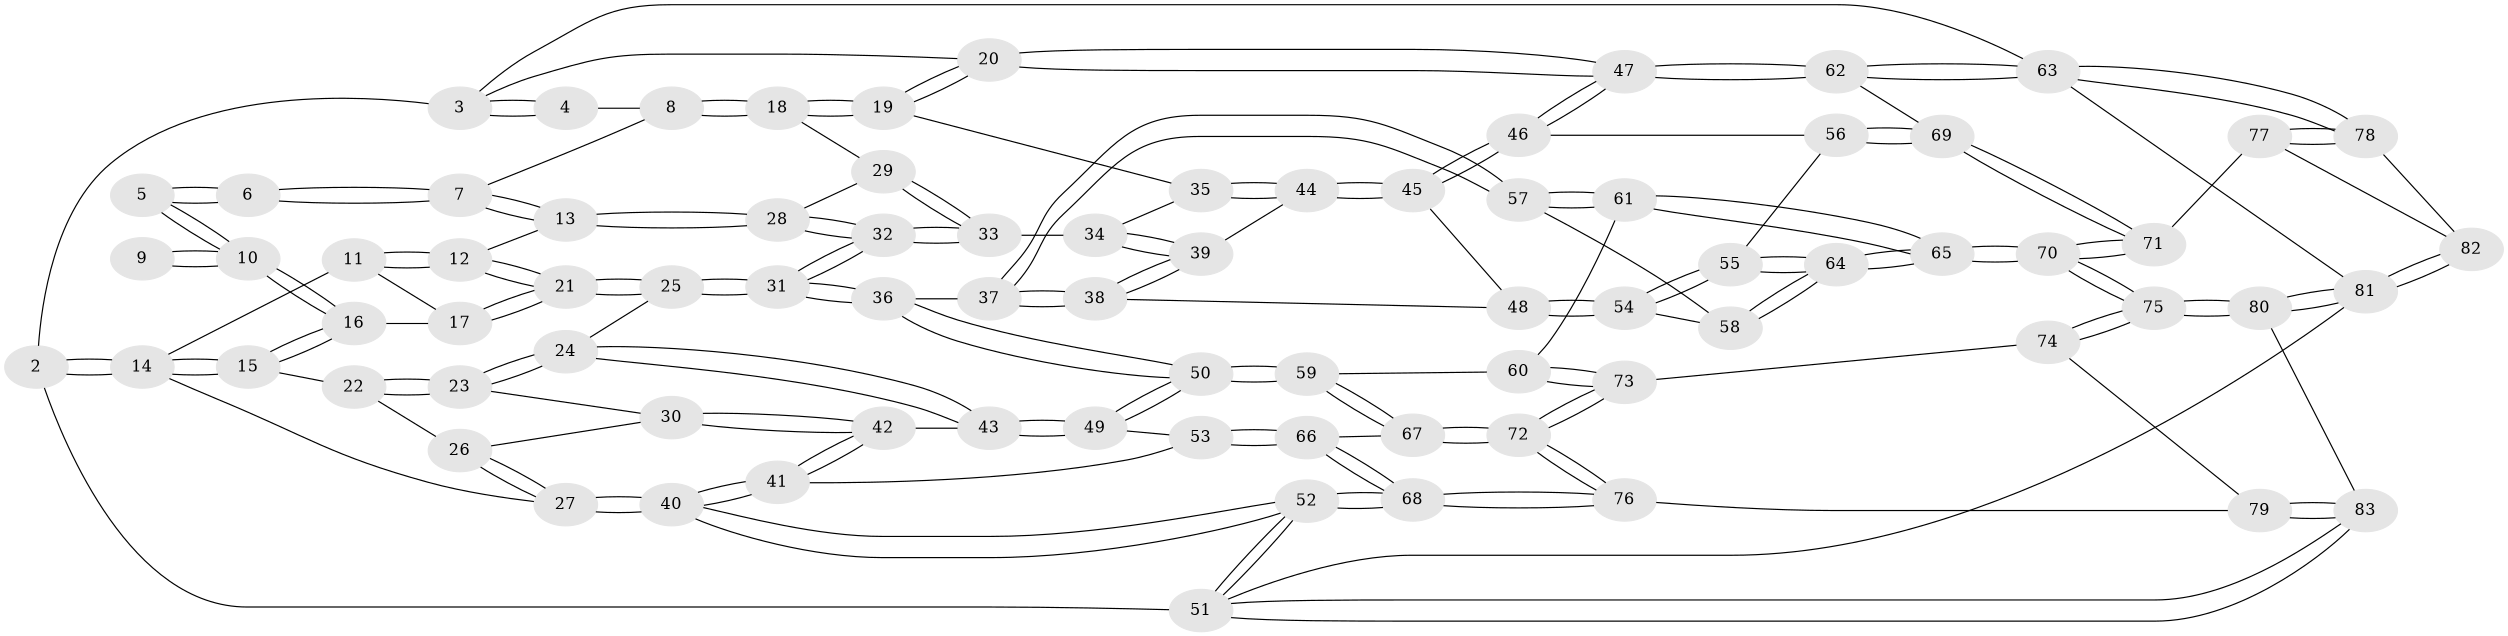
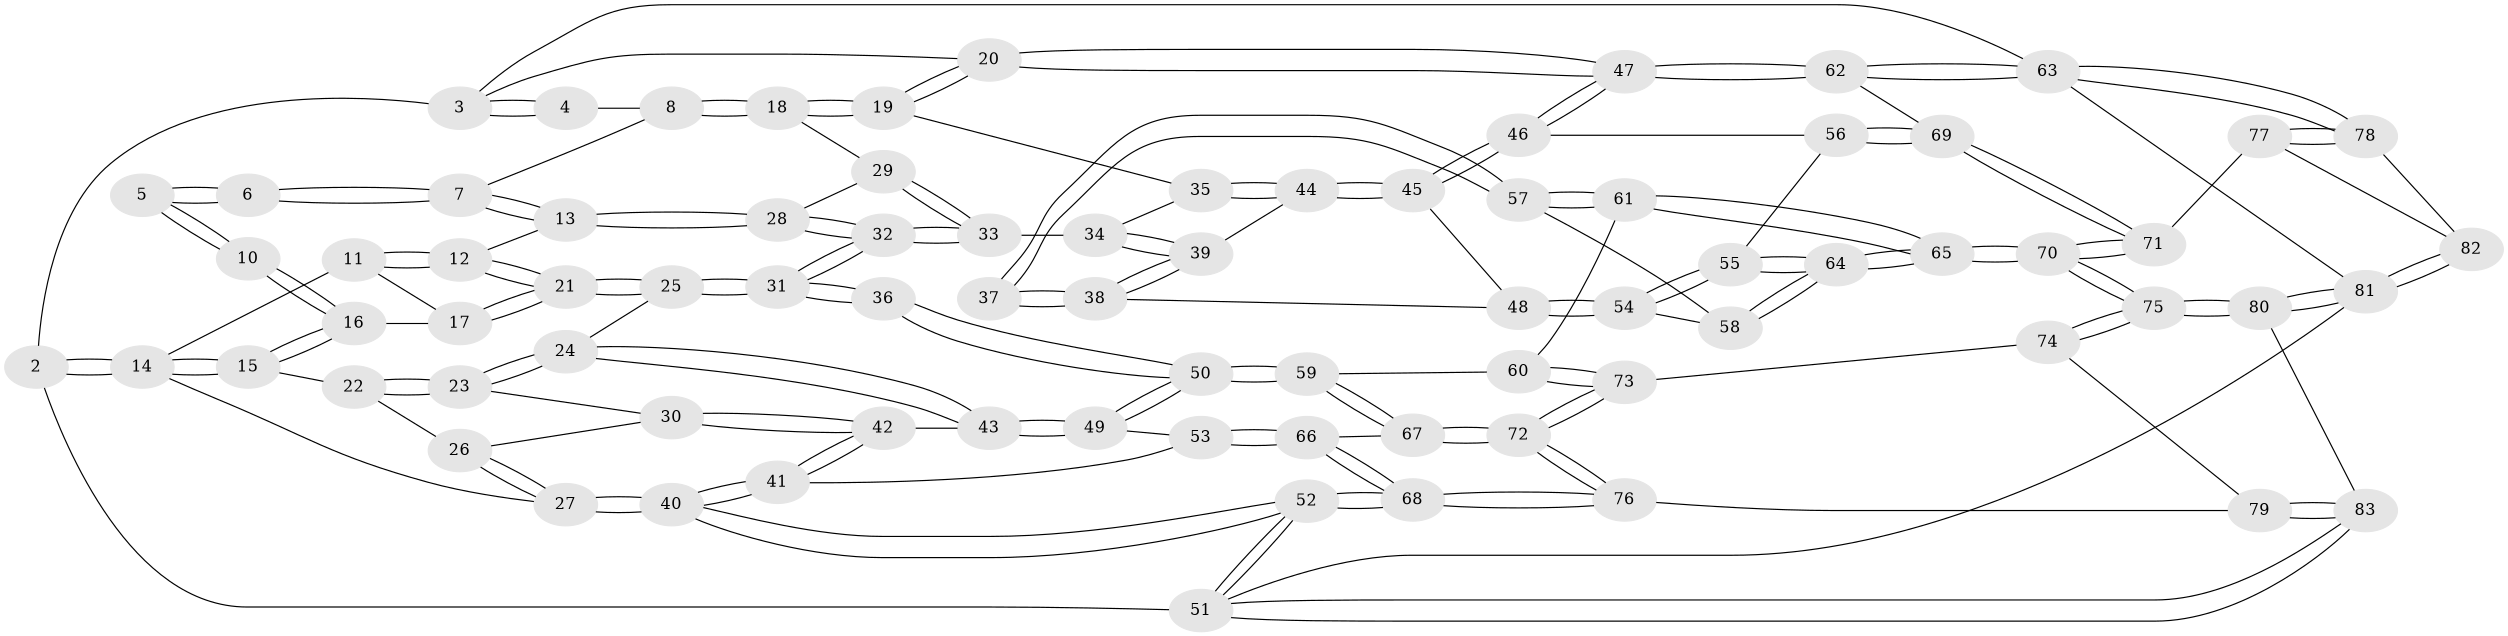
(142, 259) -> none
(937, 299) -> none
